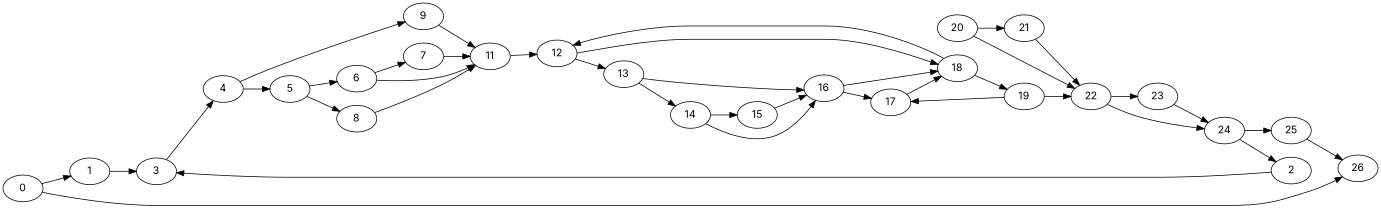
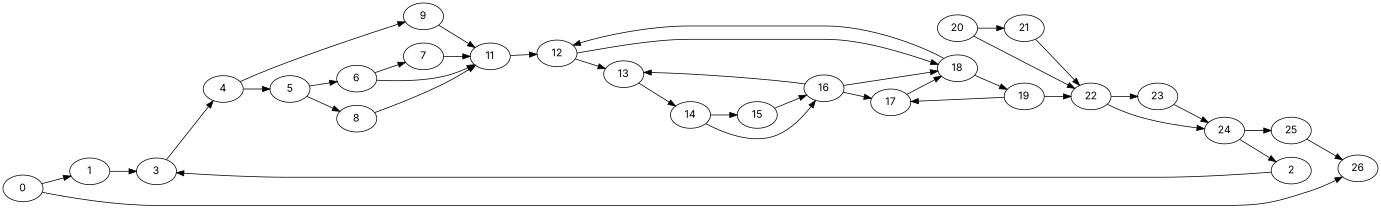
(720, 86) -> (728, 77)
